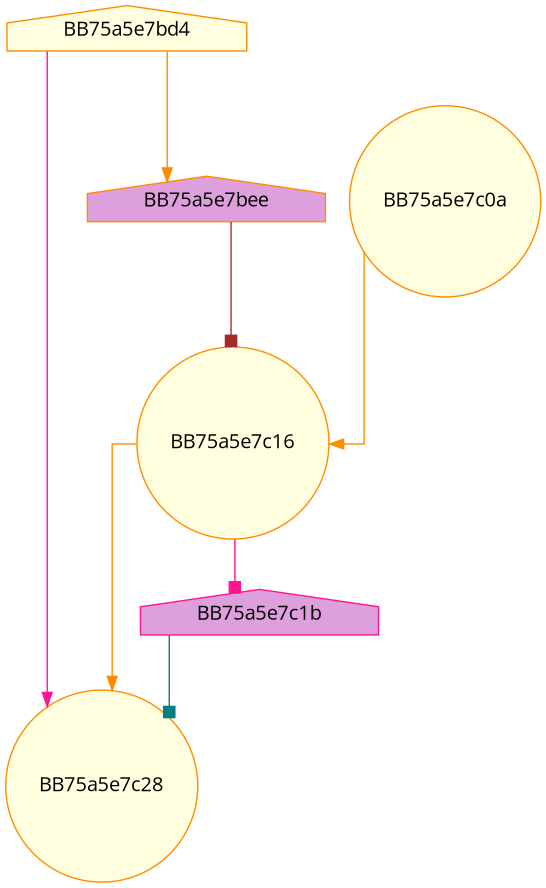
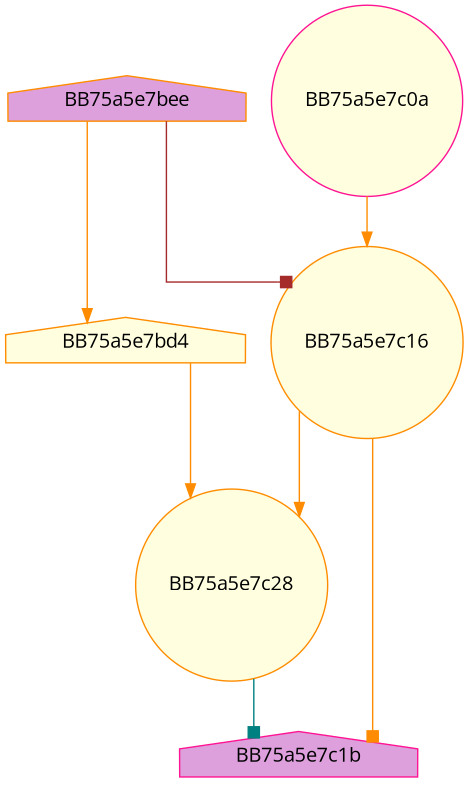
(167, 110) -> (87, 215)
(445, 201) -> (367, 101)
(47, 372) -> (191, 424)
(235, 559) -> (373, 583)
(169, 669) -> (254, 701)
